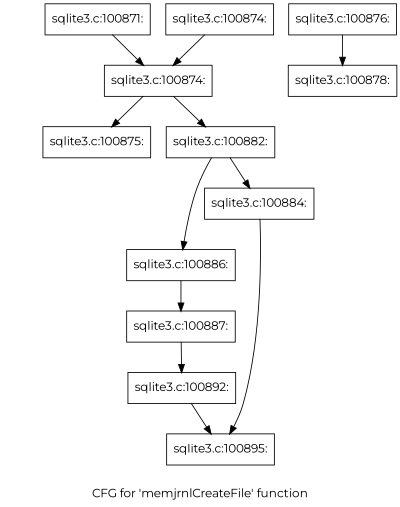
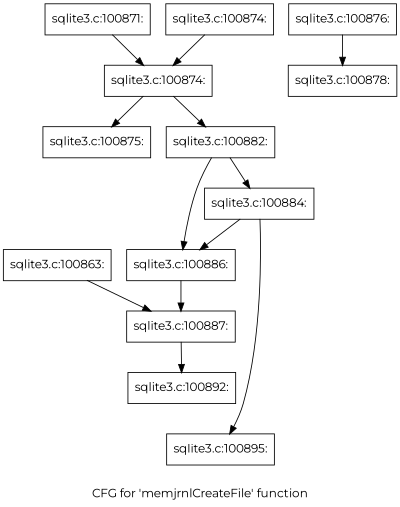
none -> (223, 232)
none -> (57, 265)
(199, 415) -> none
